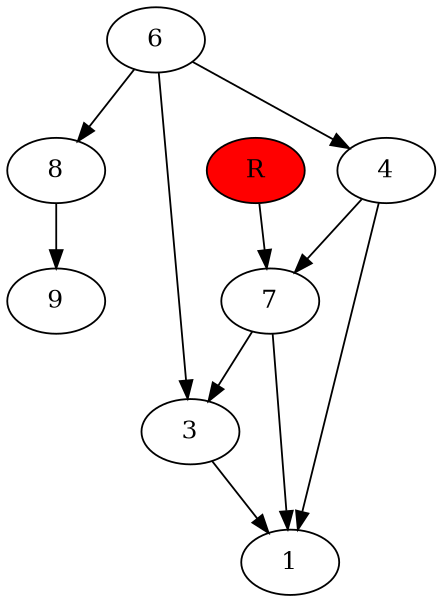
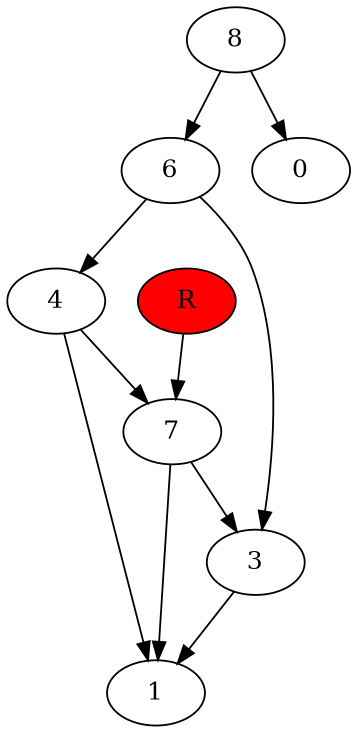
(112, 98) -> (207, 97)
(56, 301) -> (301, 171)
